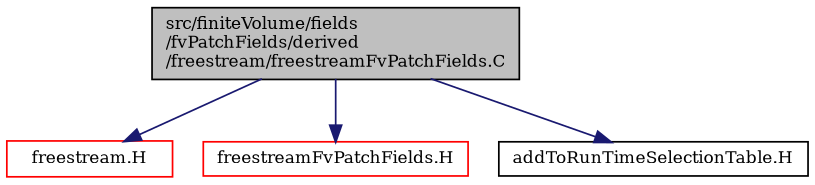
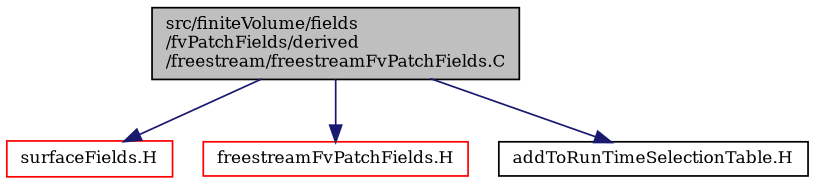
(90, 159) -> (90, 159)
